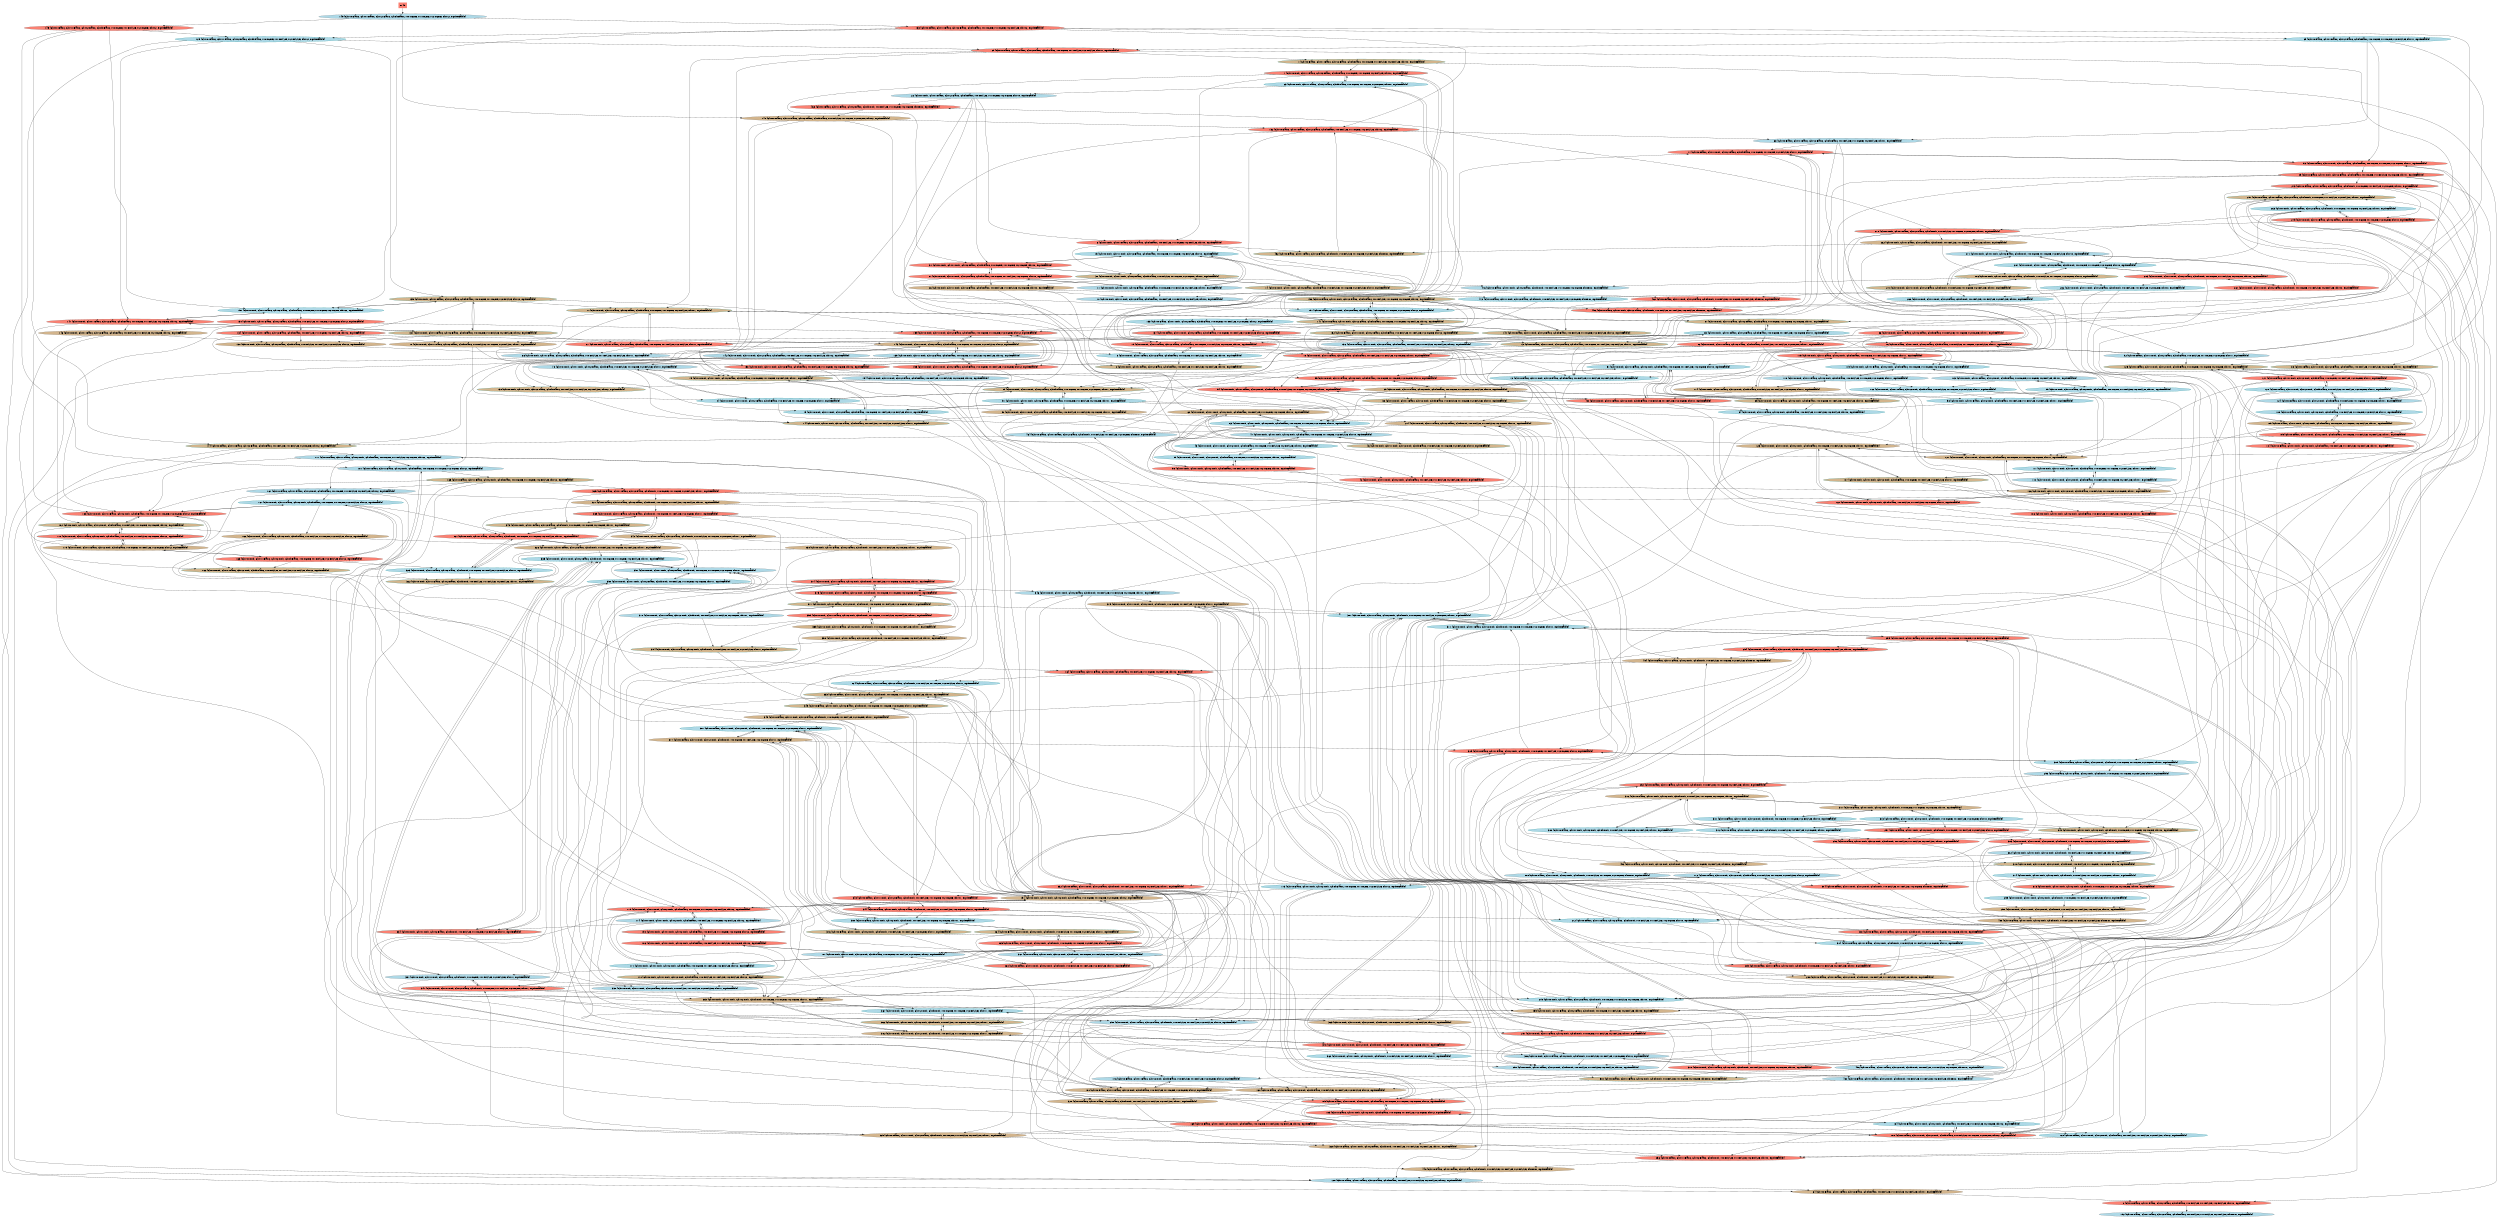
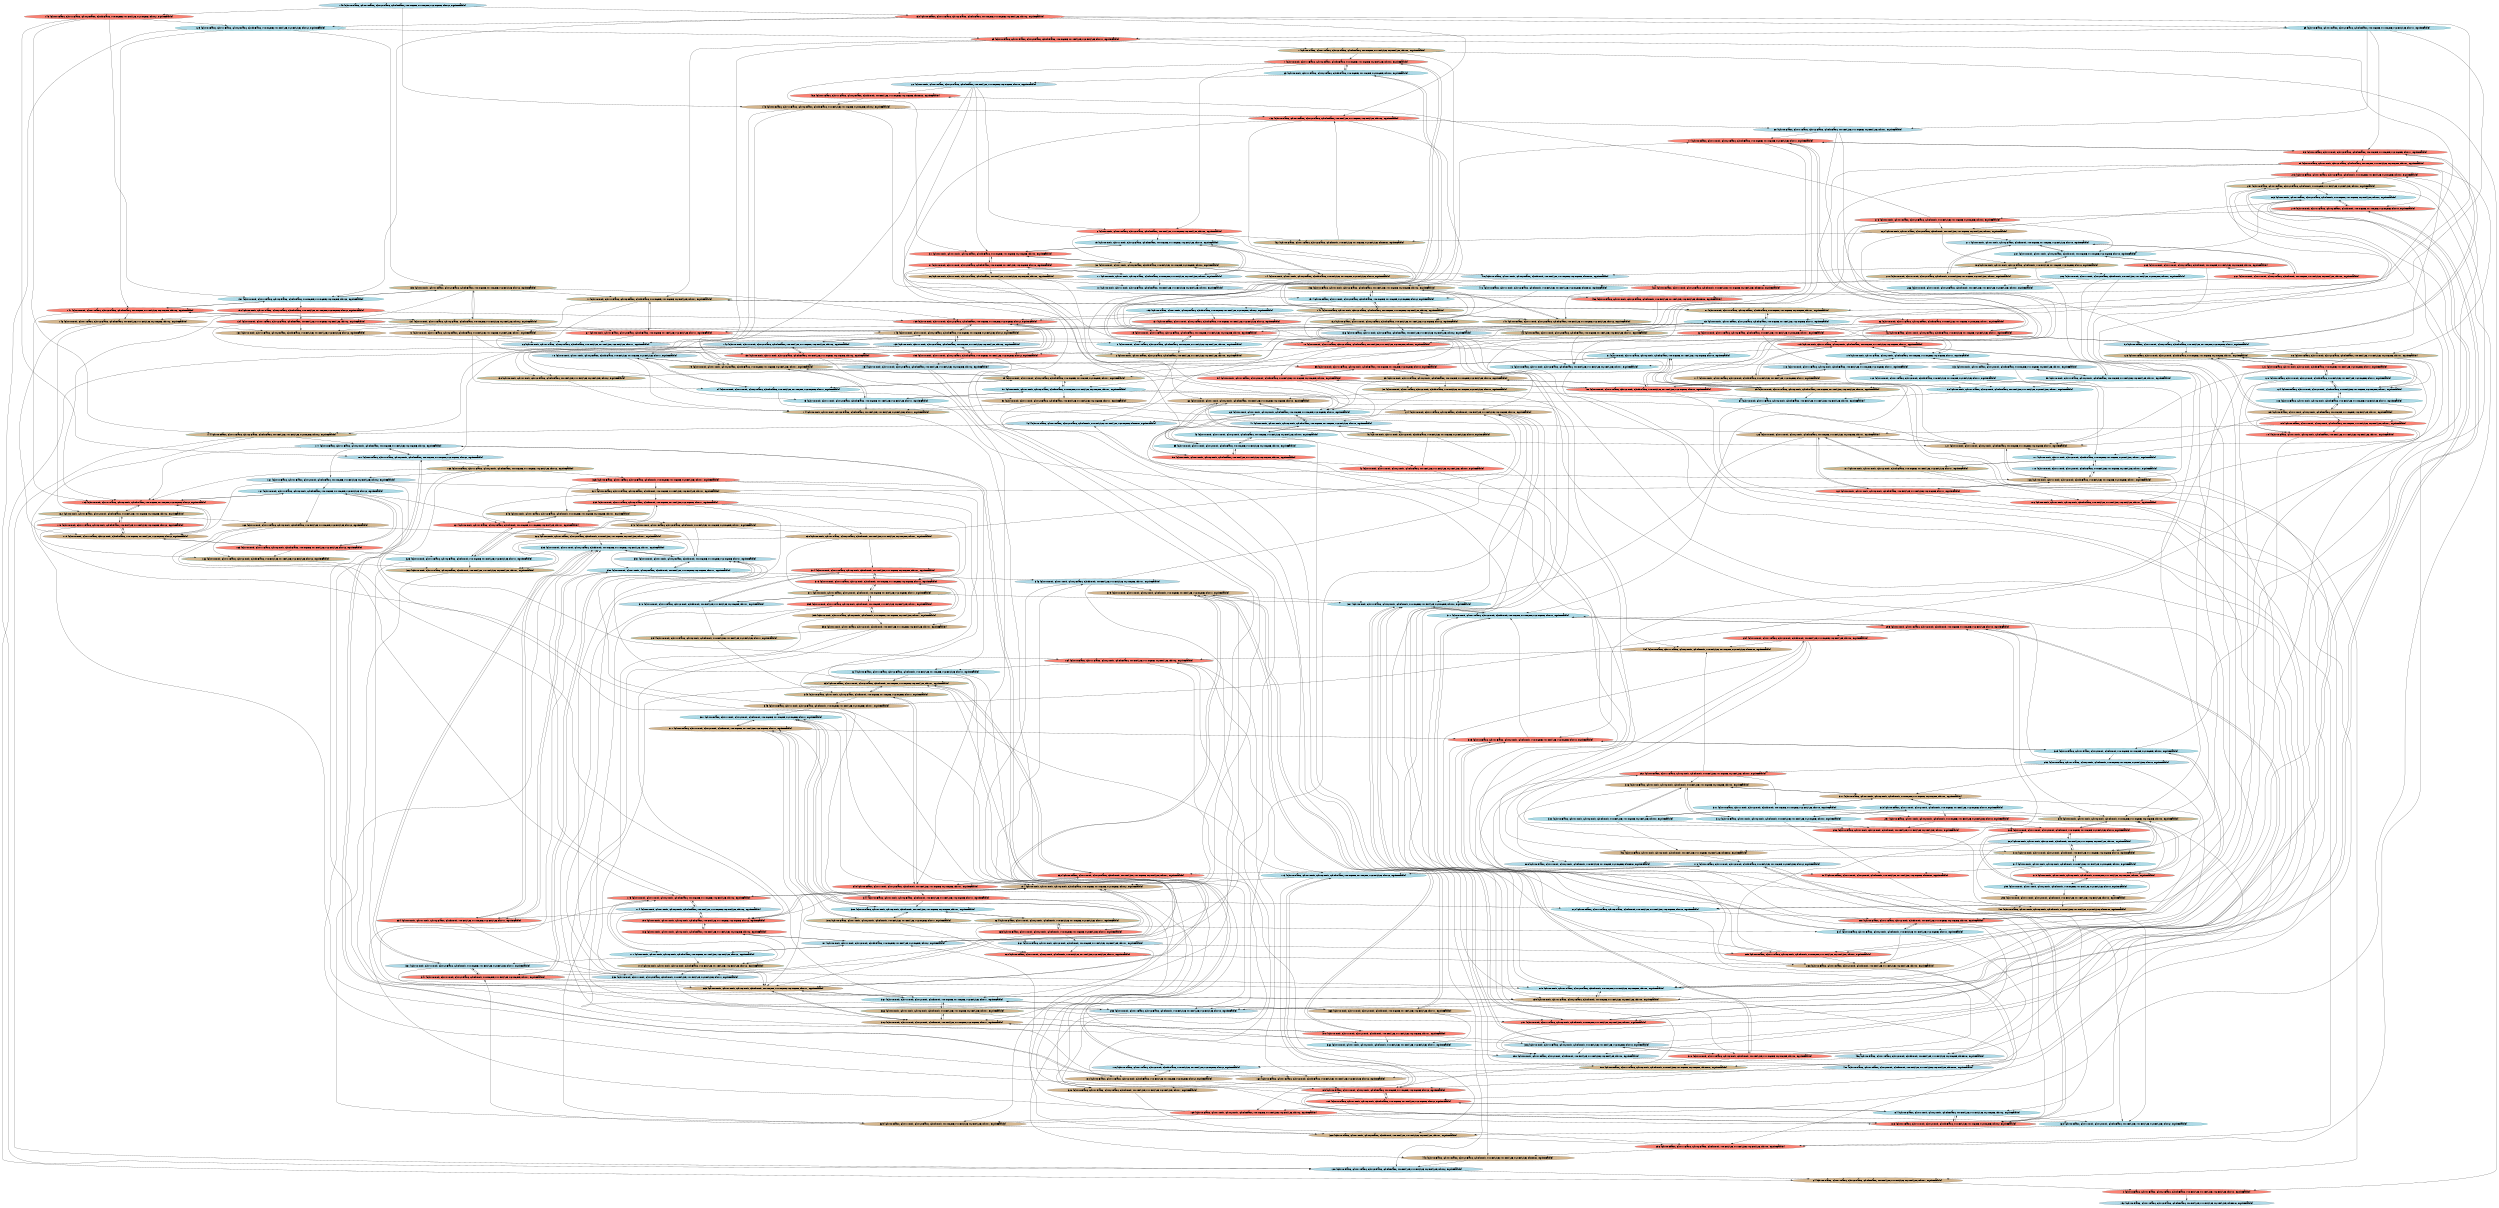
(403, 5) -> none
